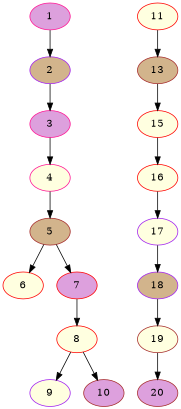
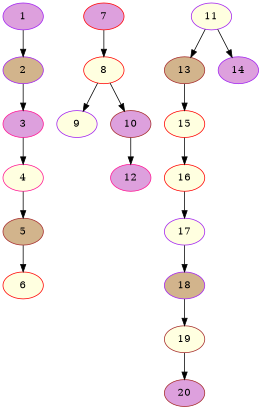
(50, 16) -> (23, 16)
(158, 16) -> (211, 16)
none -> (238, 70)
none -> (131, 178)
(62, 255) -> none
